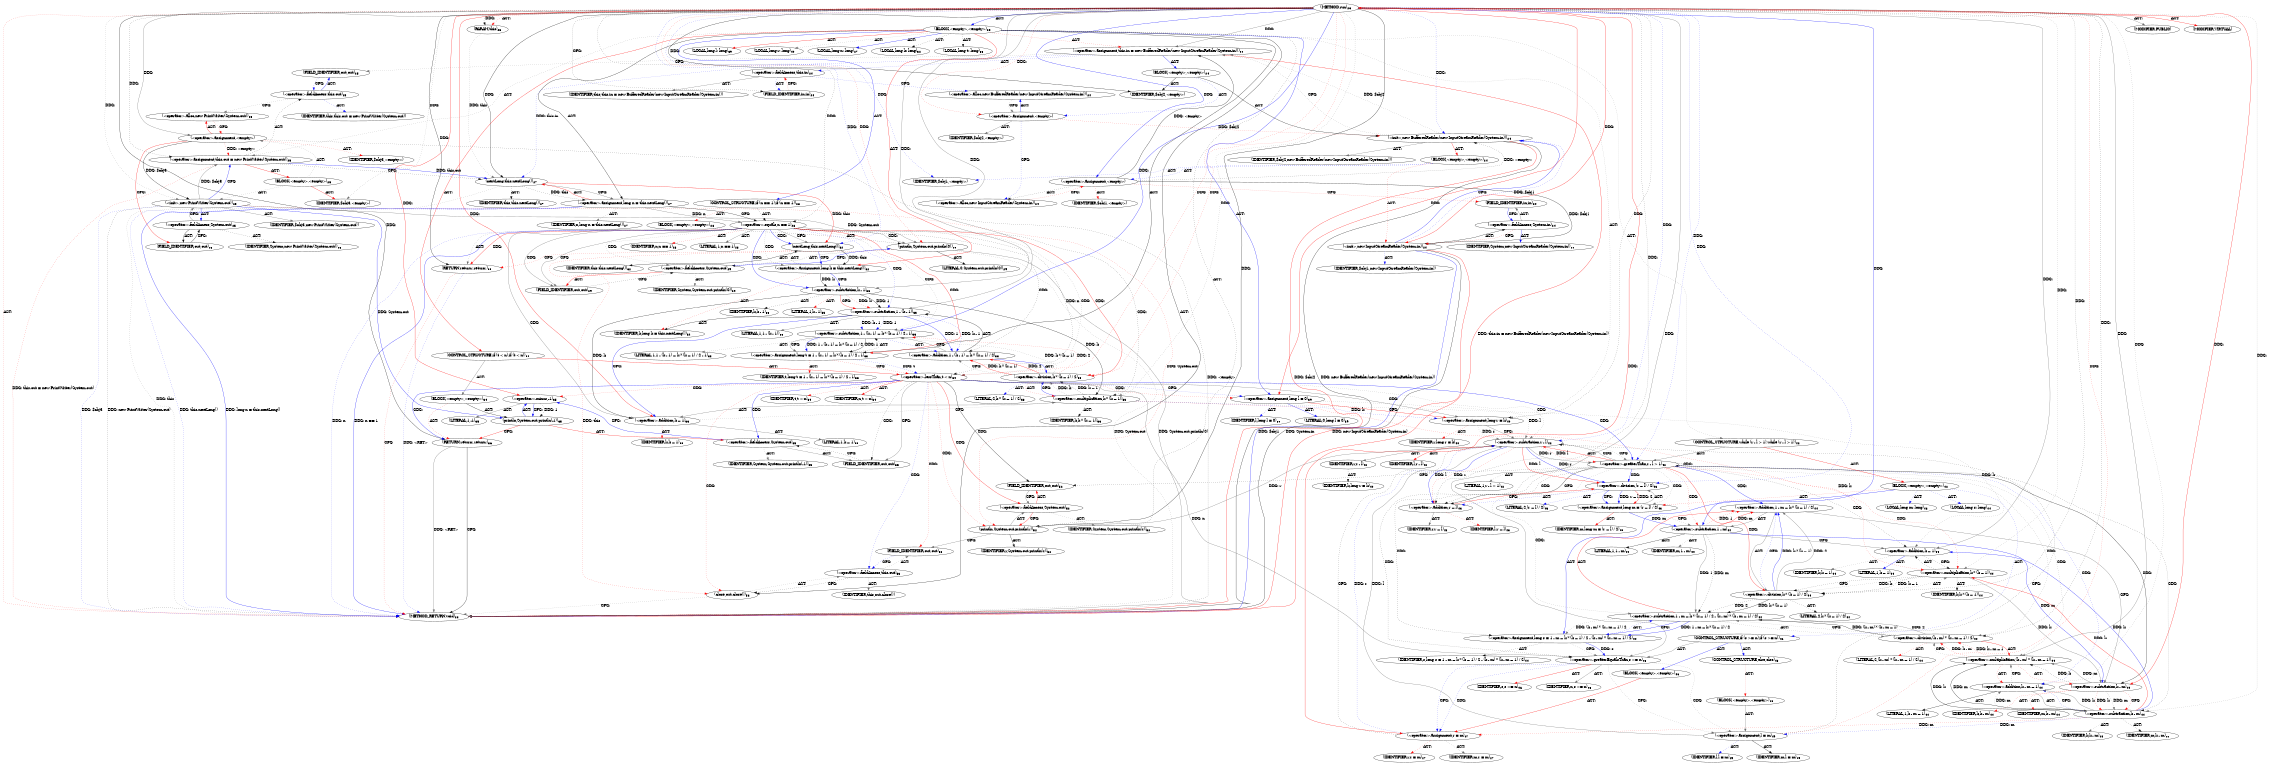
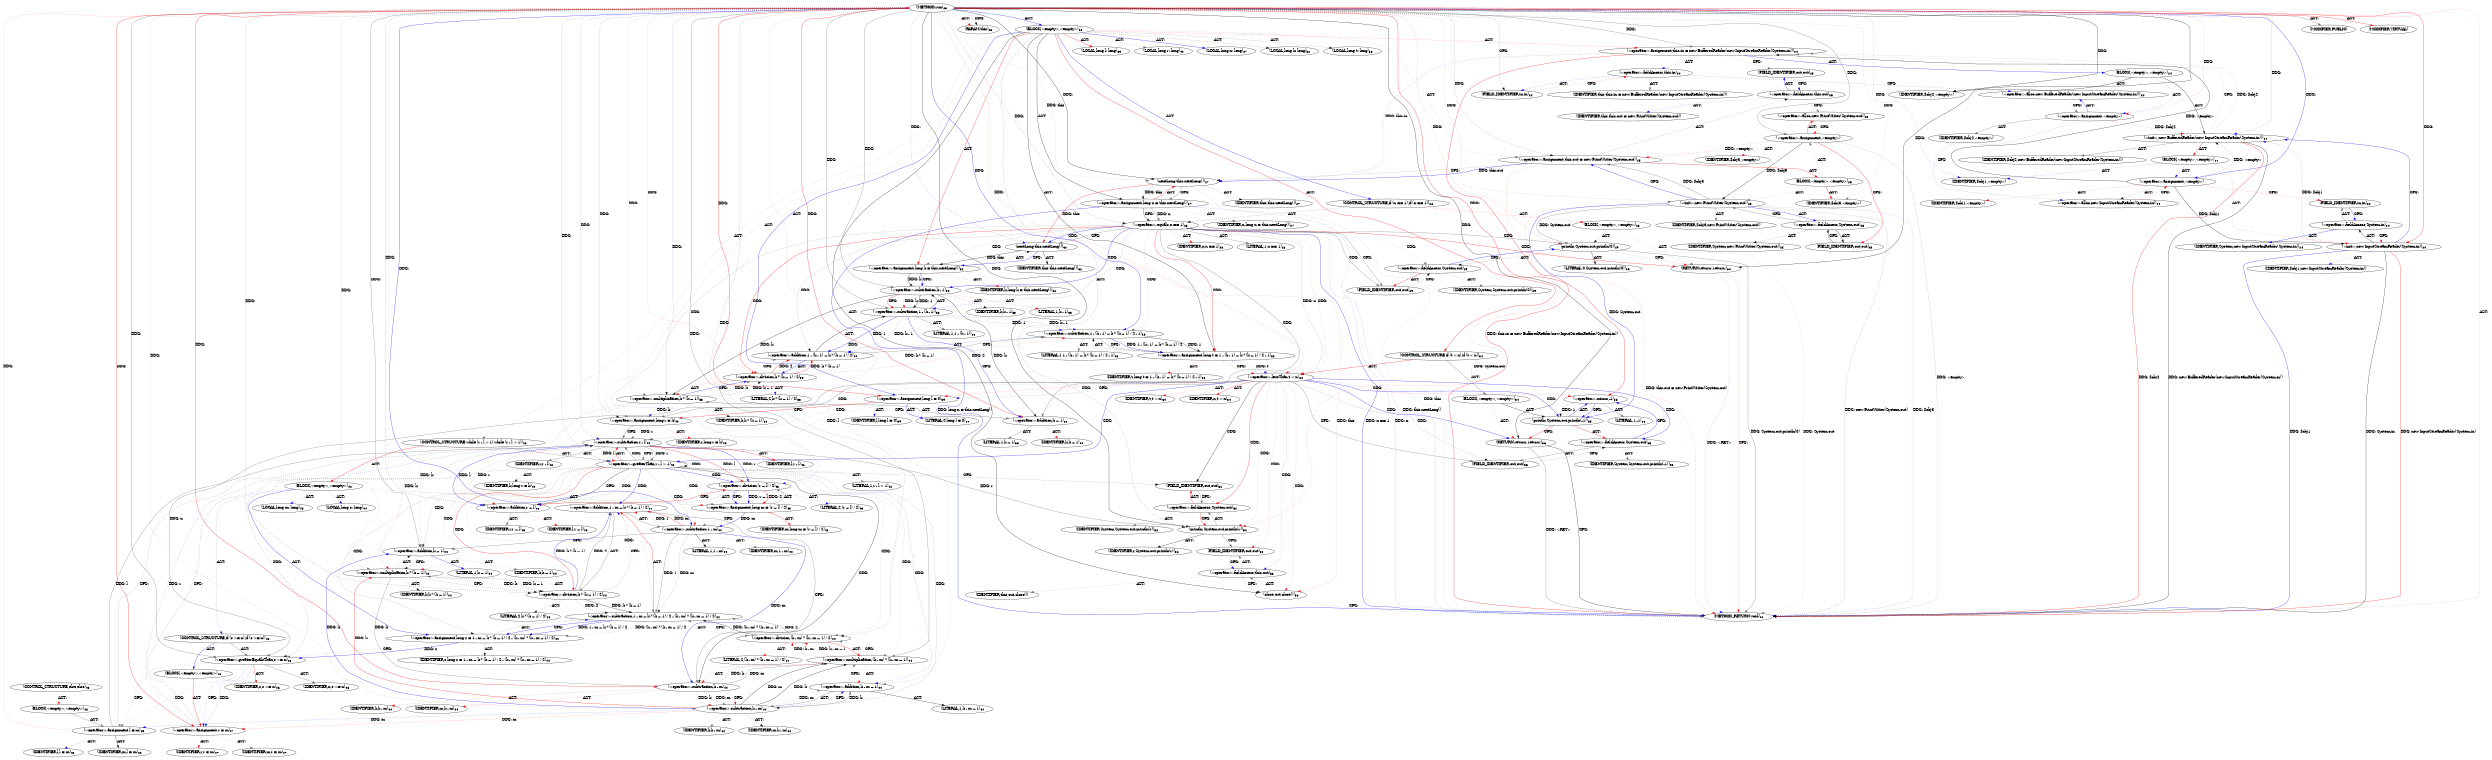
(759, 317) -> (936, 303)
none -> (1435, 391)
(1742, 648) -> none
